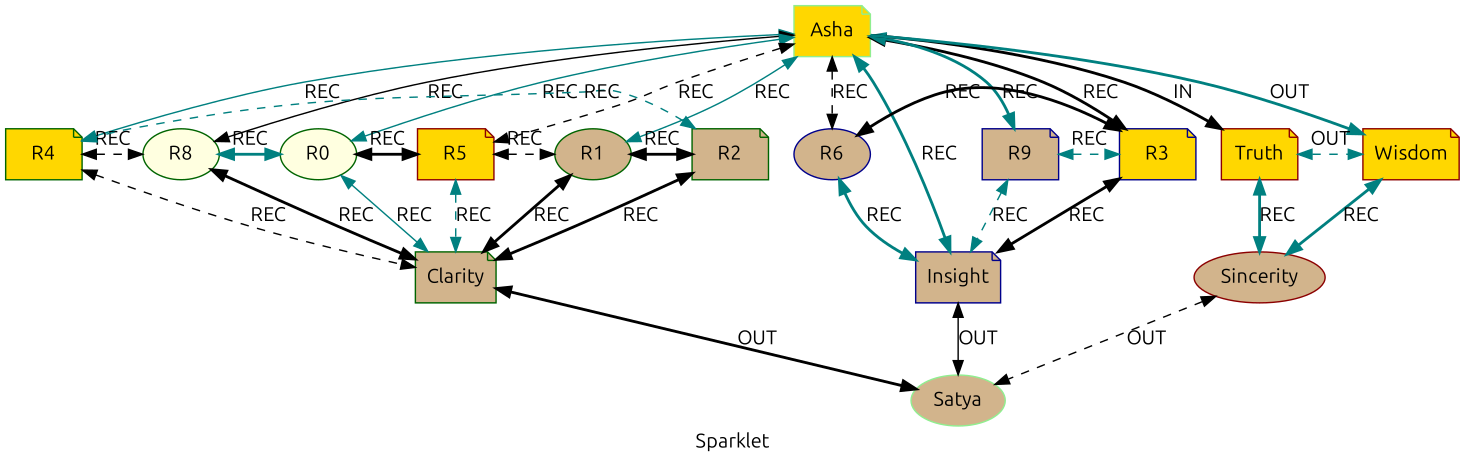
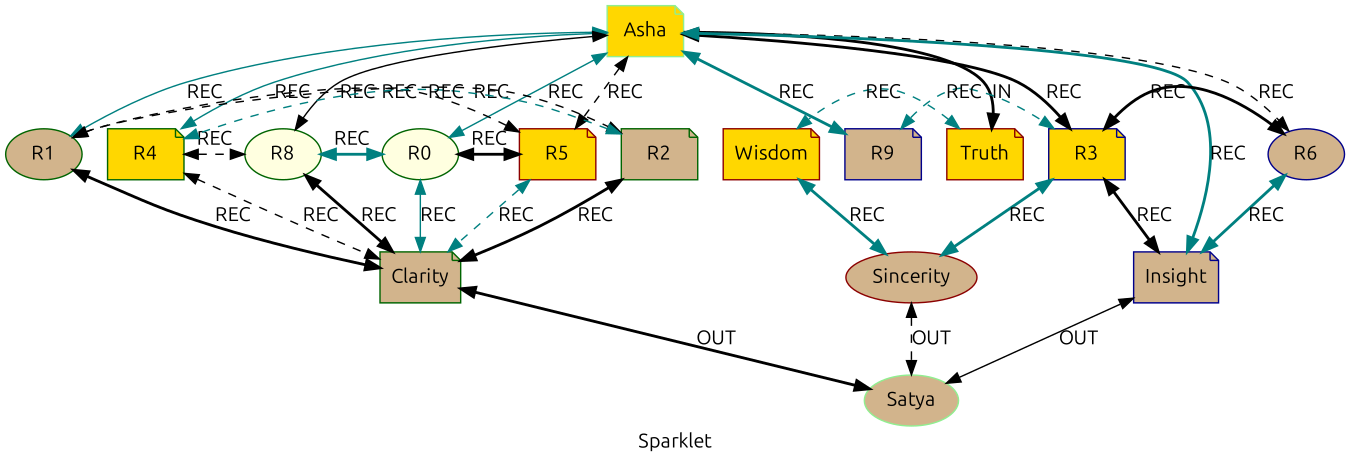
(1113, 65) -> none
(1330, 139) -> (883, 93)
(661, 154) -> (348, 91)
(989, 216) -> none
(1260, 216) -> (997, 217)
